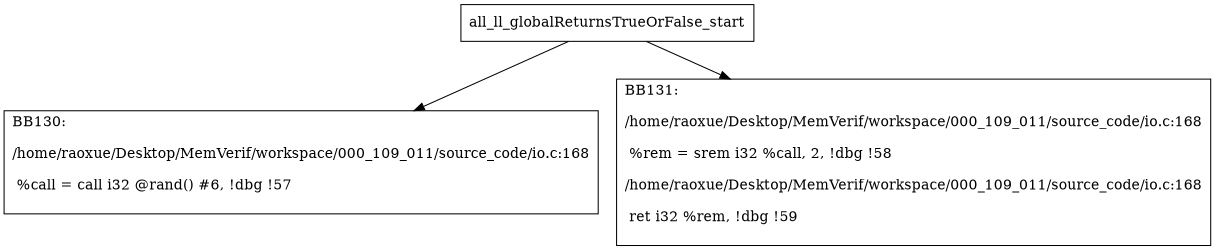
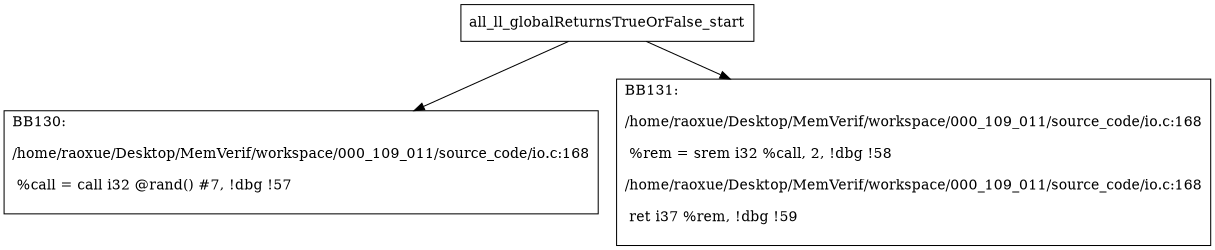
(152, 185) -> (152, 185)
(712, 217) -> (712, 217)
